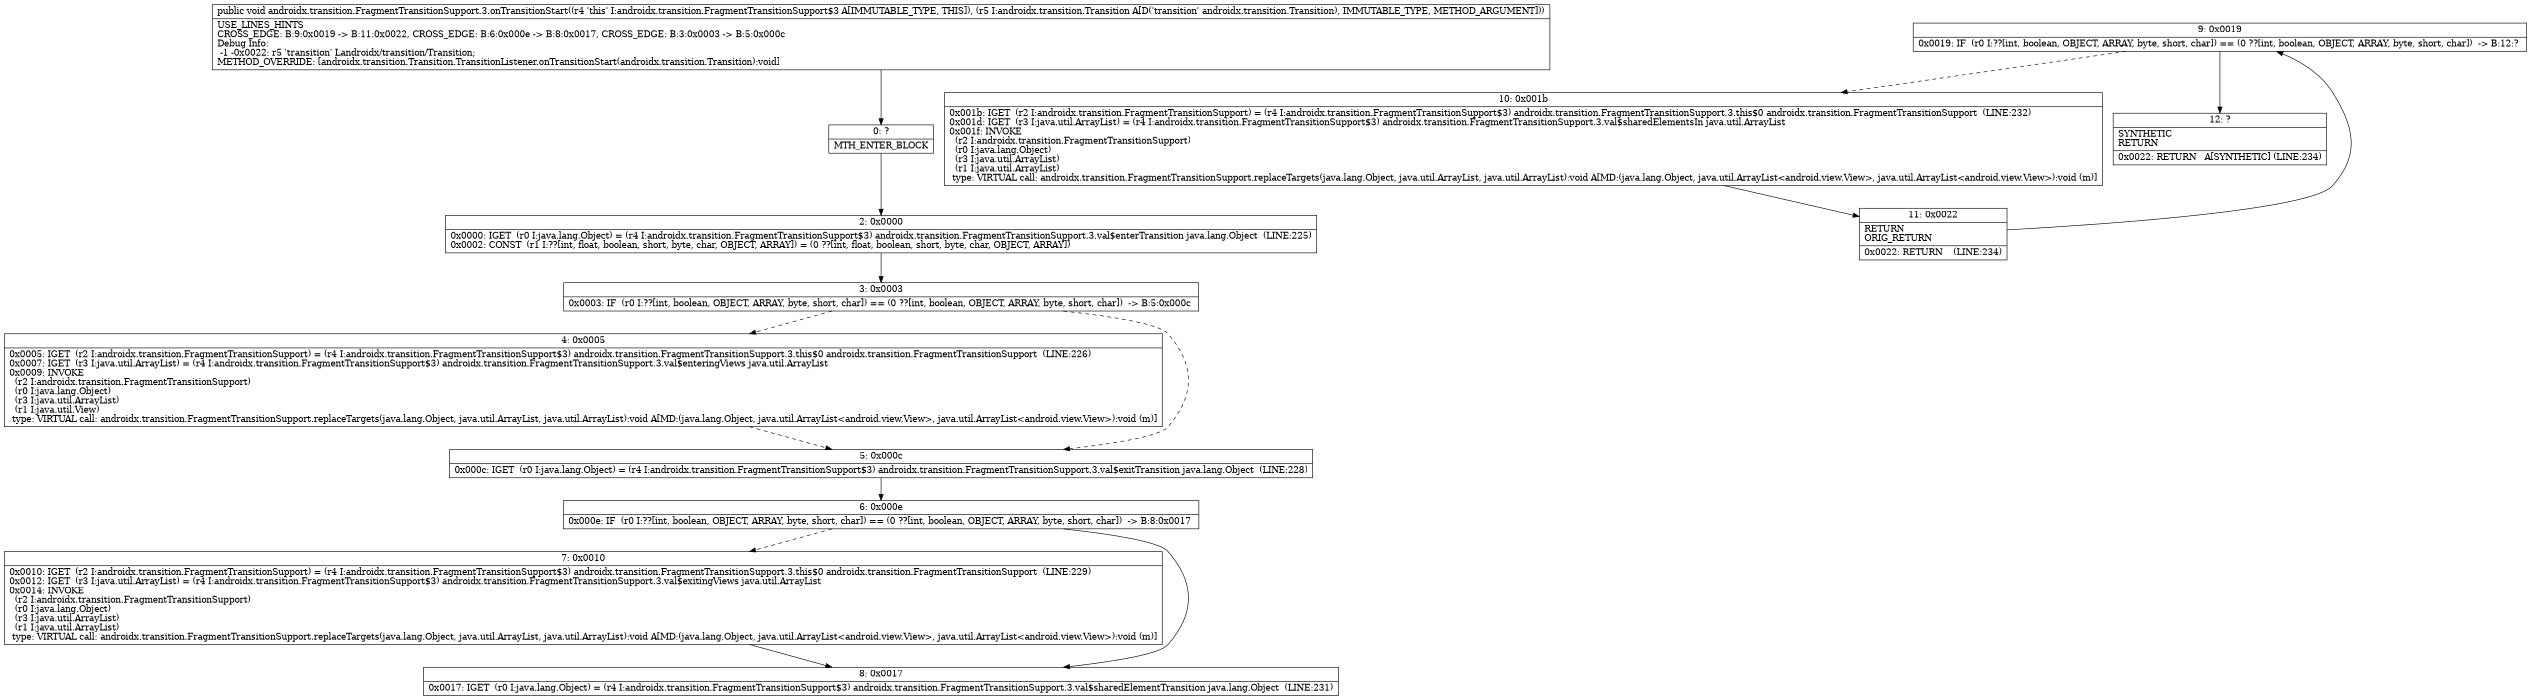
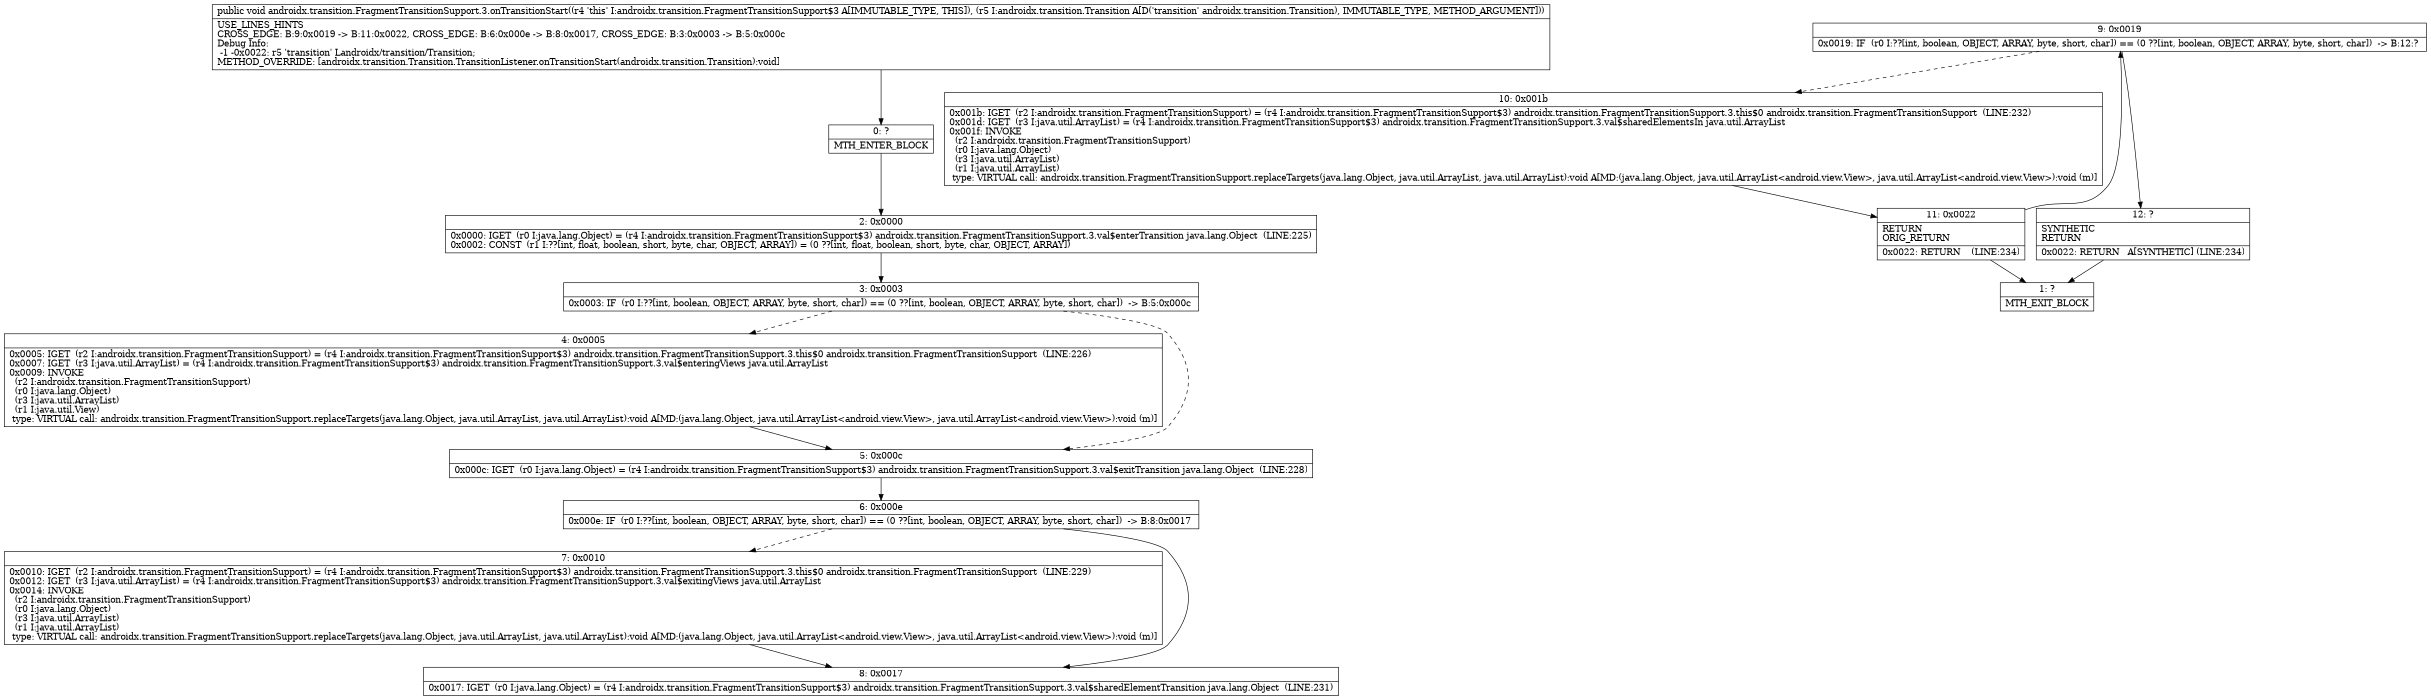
none -> (2047, 297)
(788, 437) -> (788, 437)
